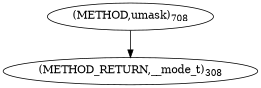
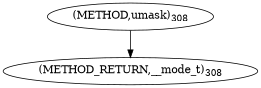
(180, 16) -> (180, 16)
